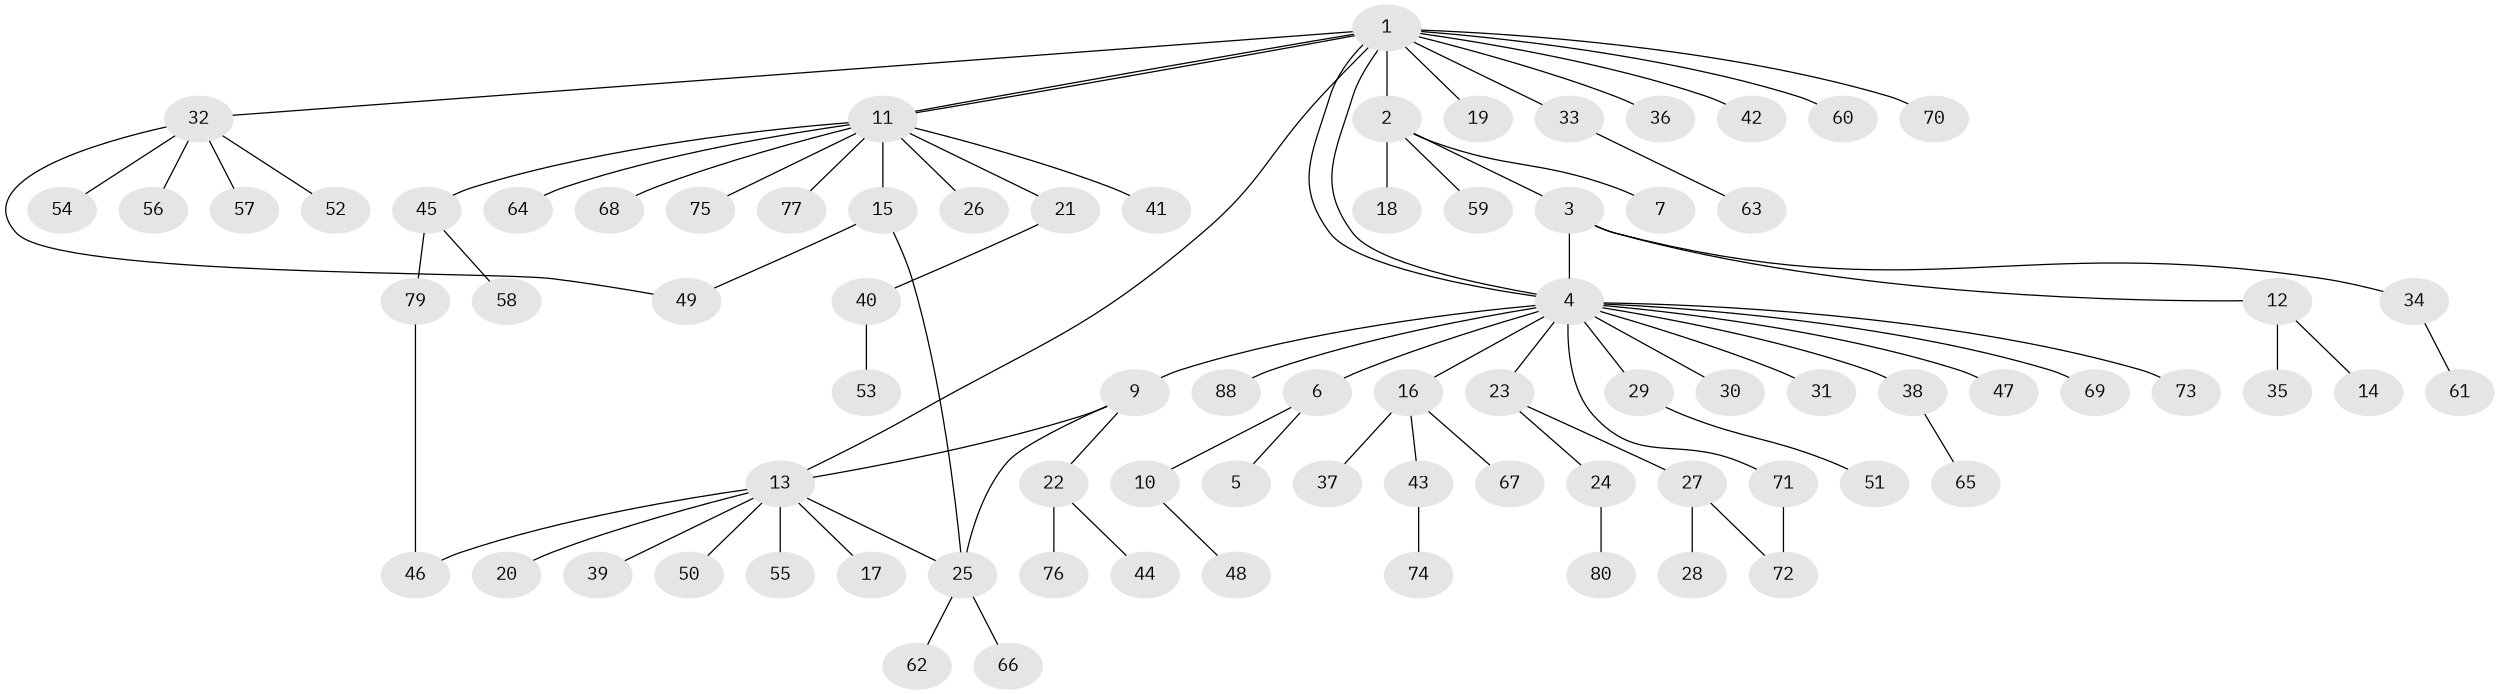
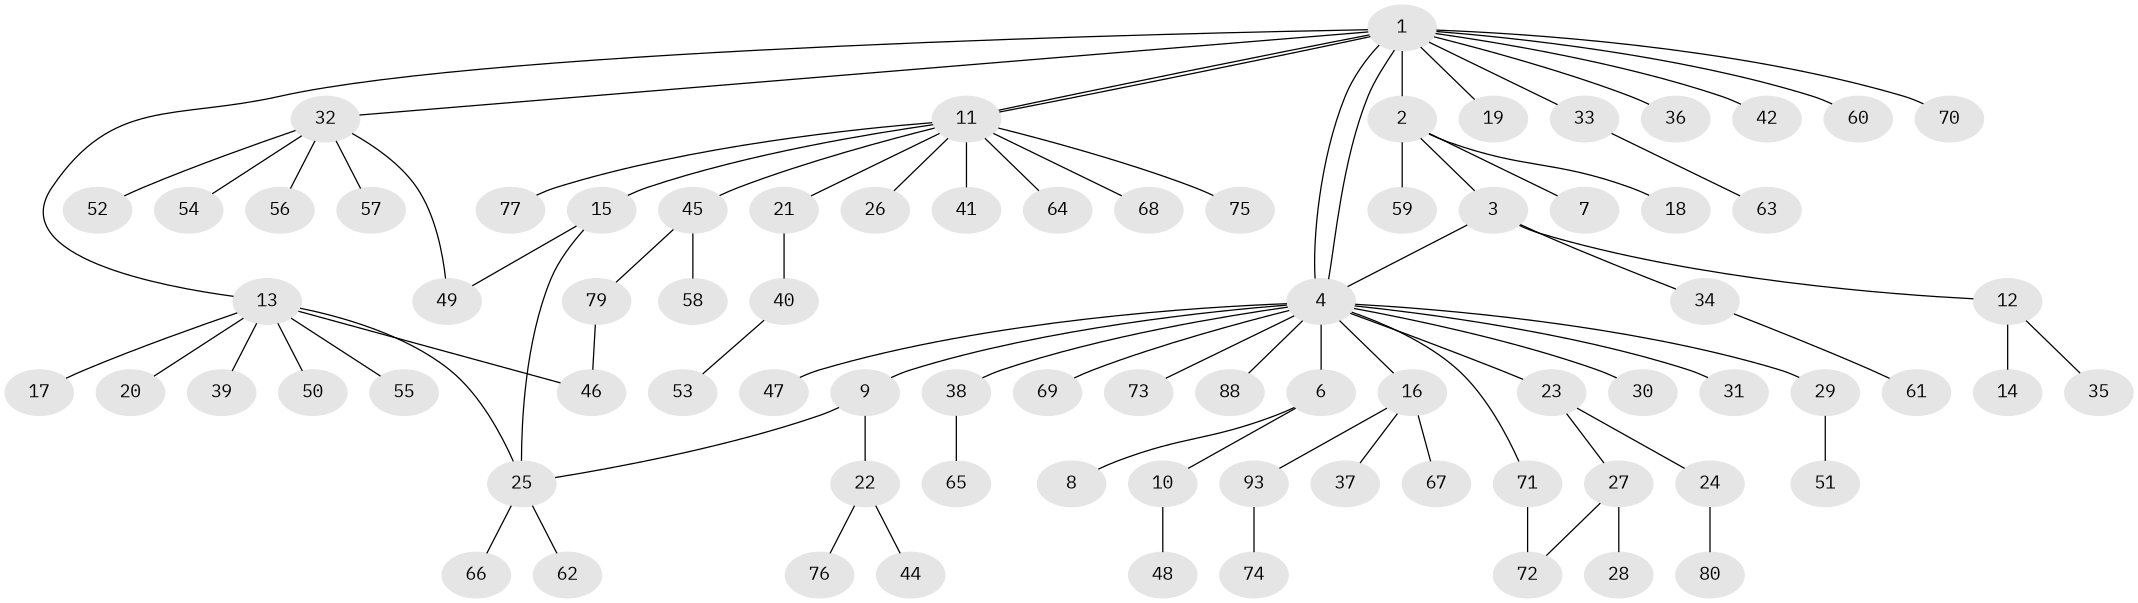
(962, 448) -> none
(1236, 484) -> (1072, 484)
(1419, 484) -> (1254, 484)
